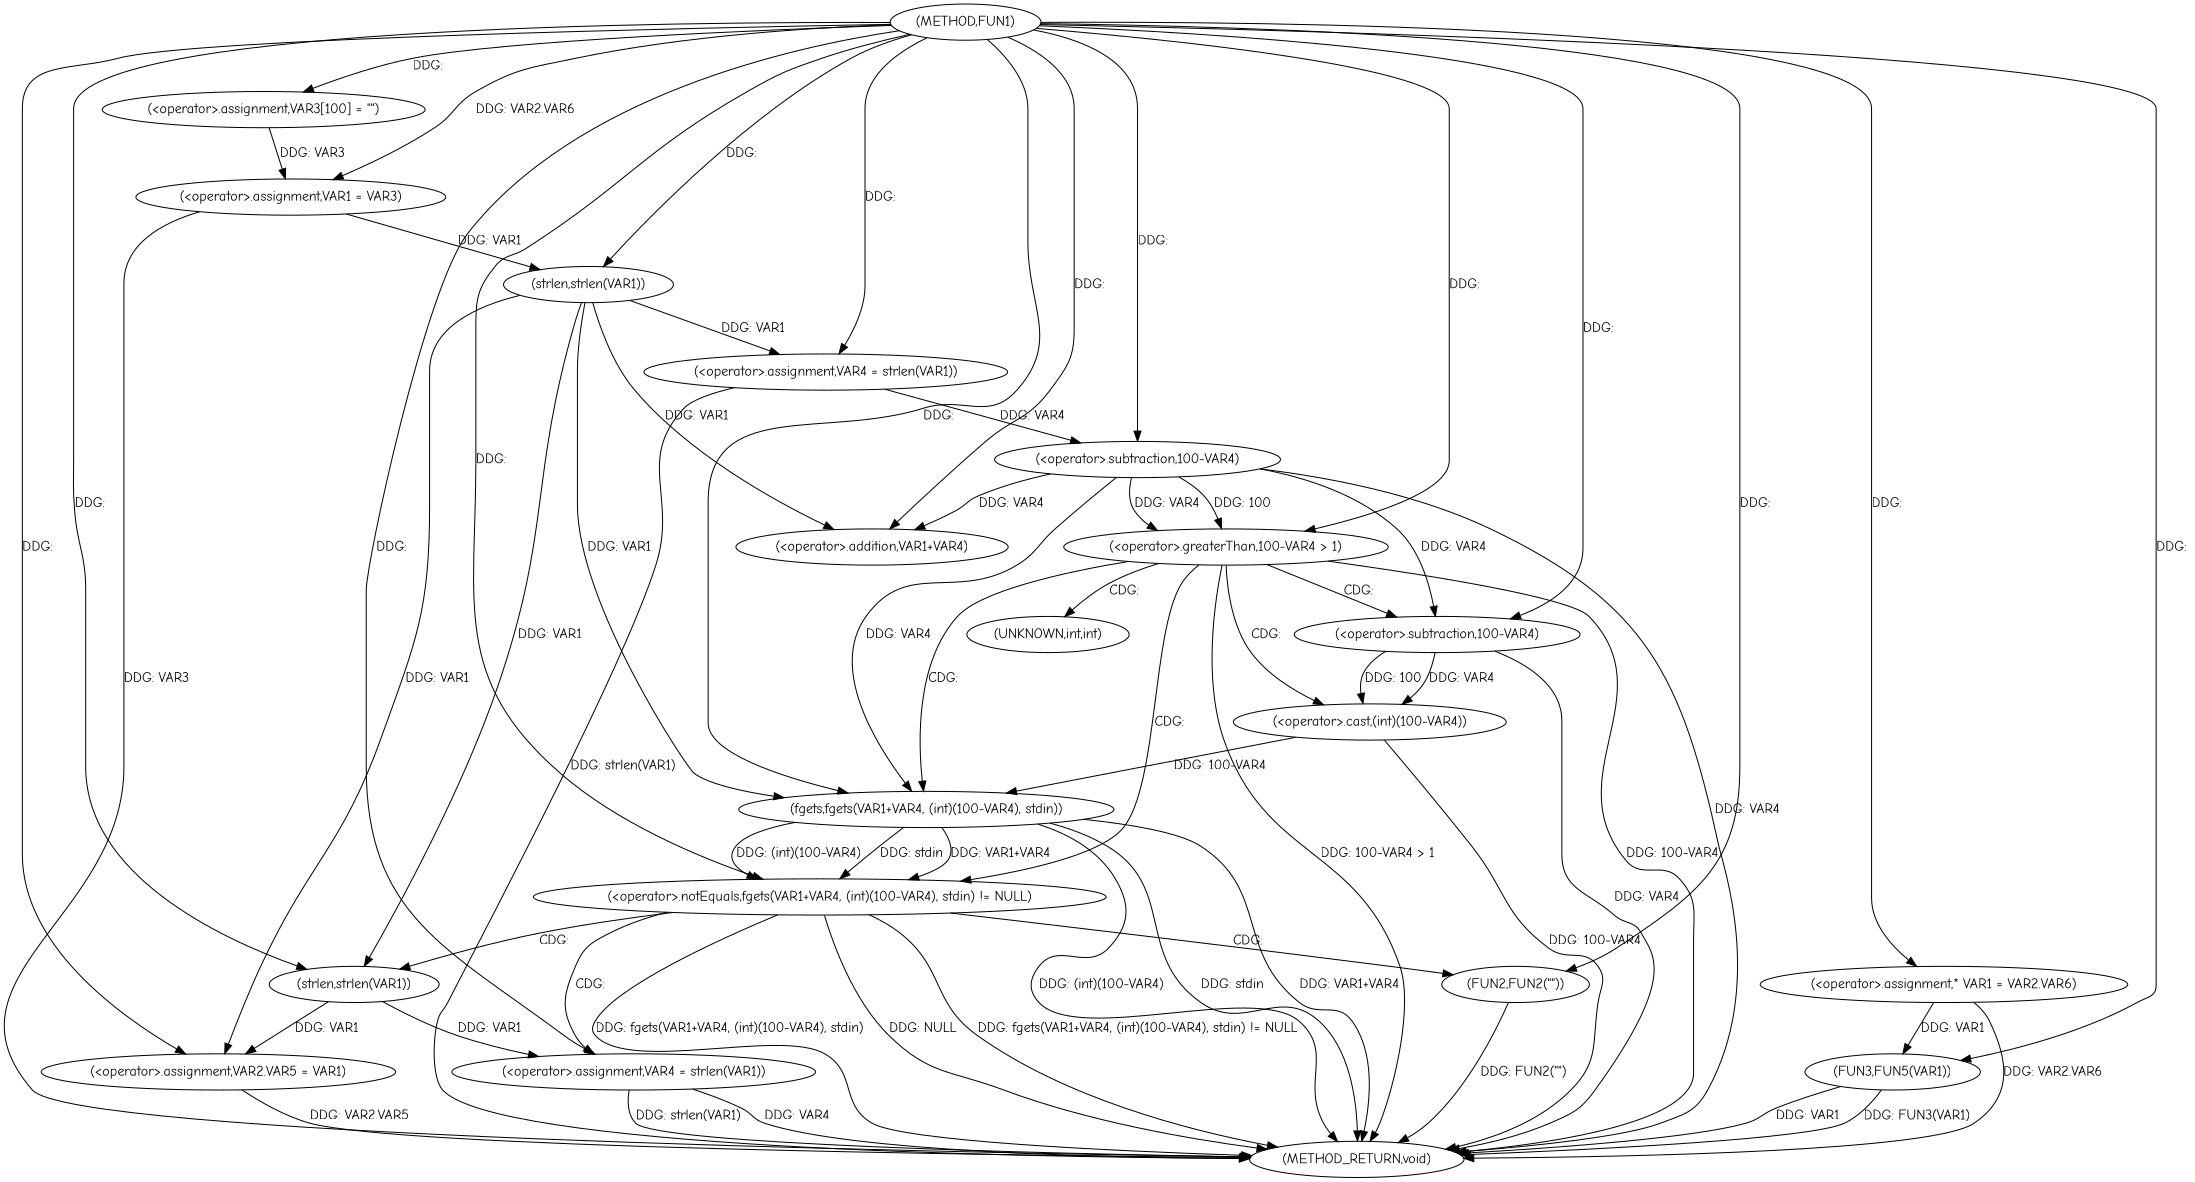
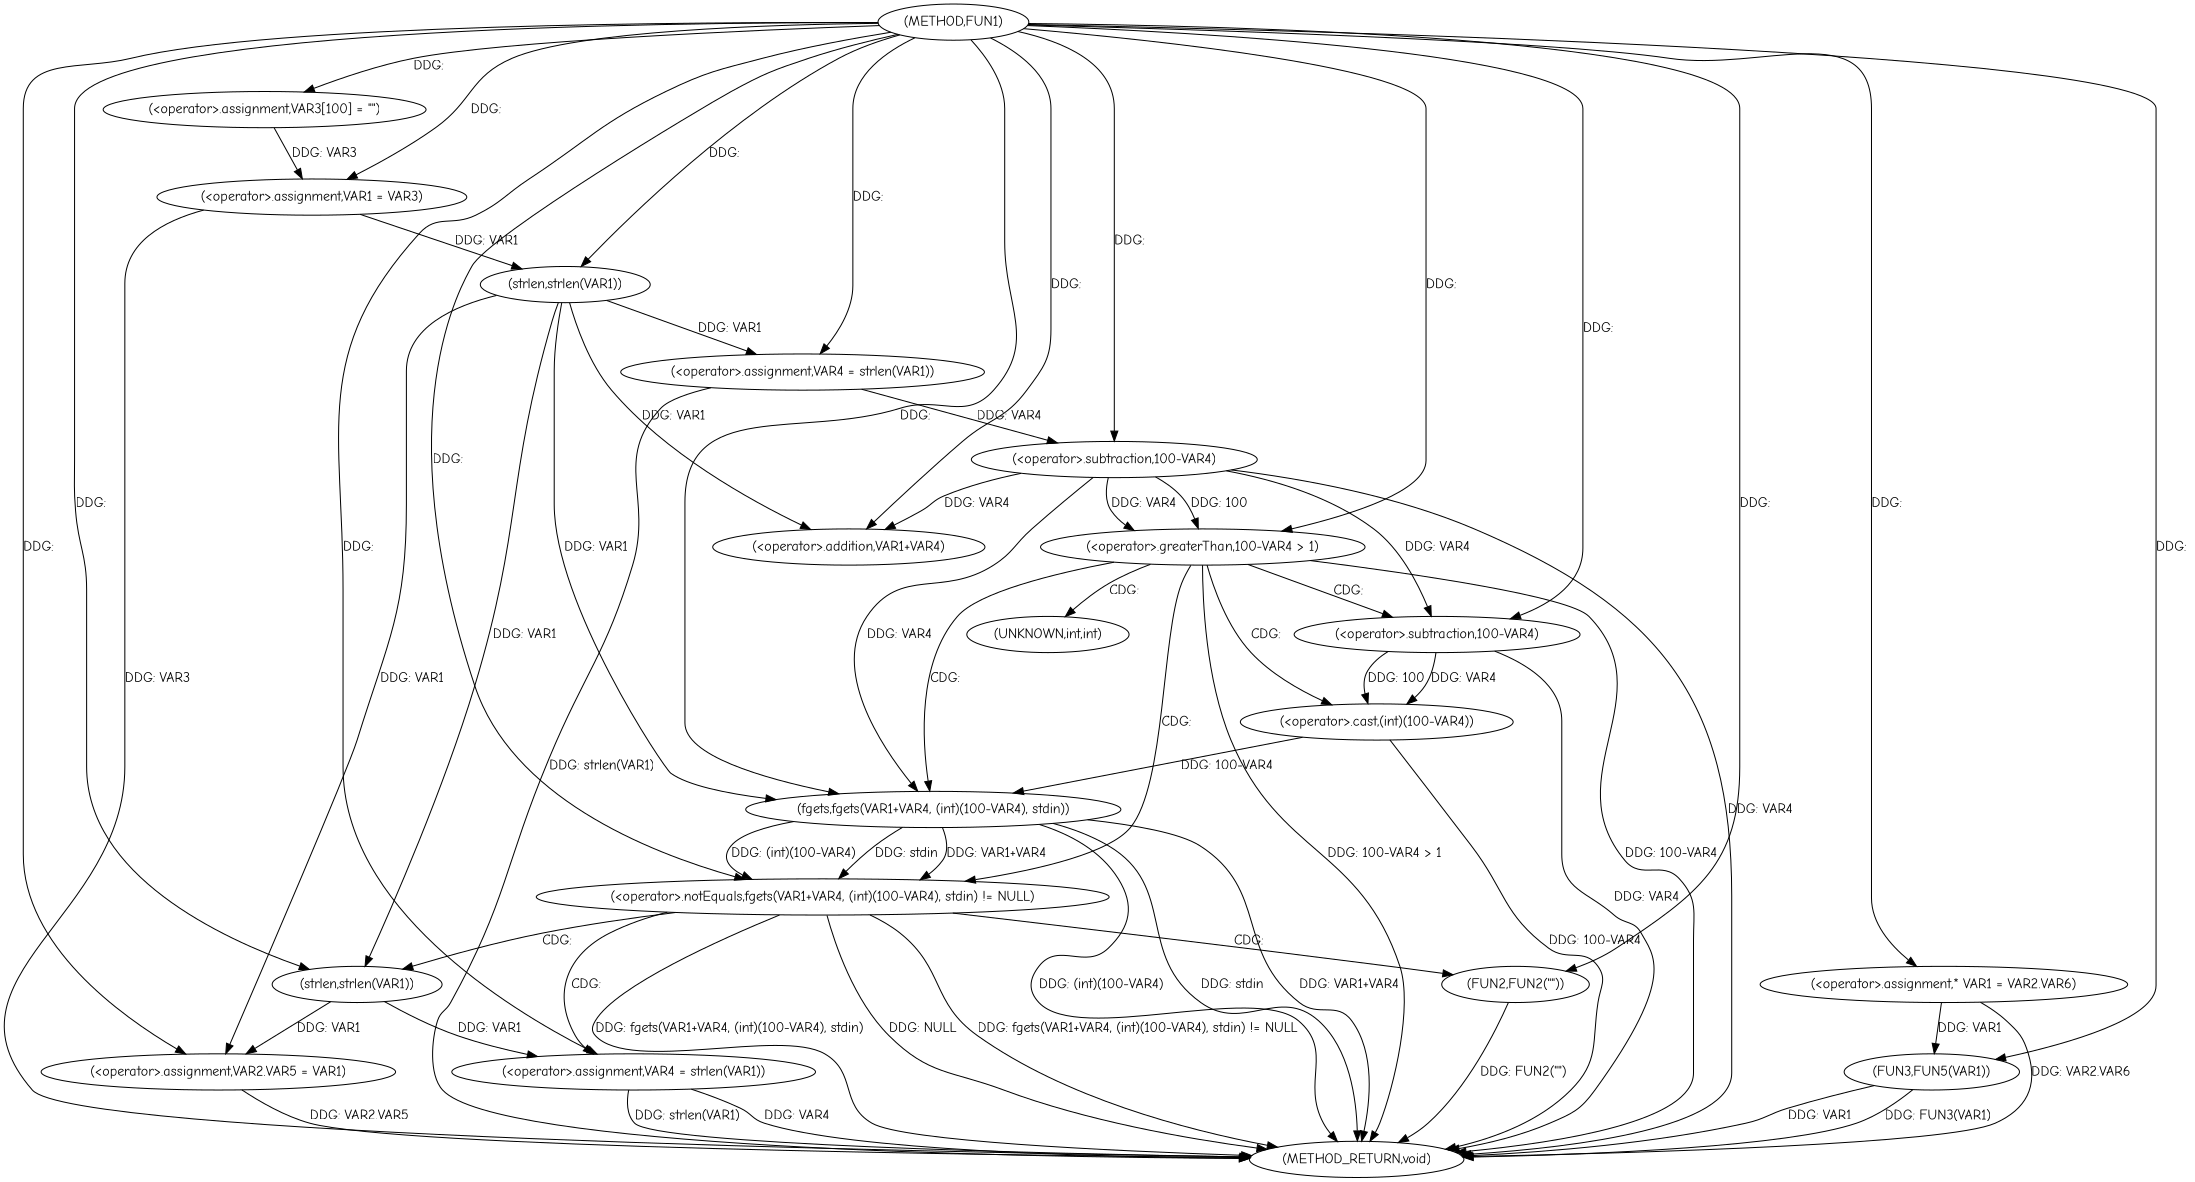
(526, 110) -> (488, 110)
